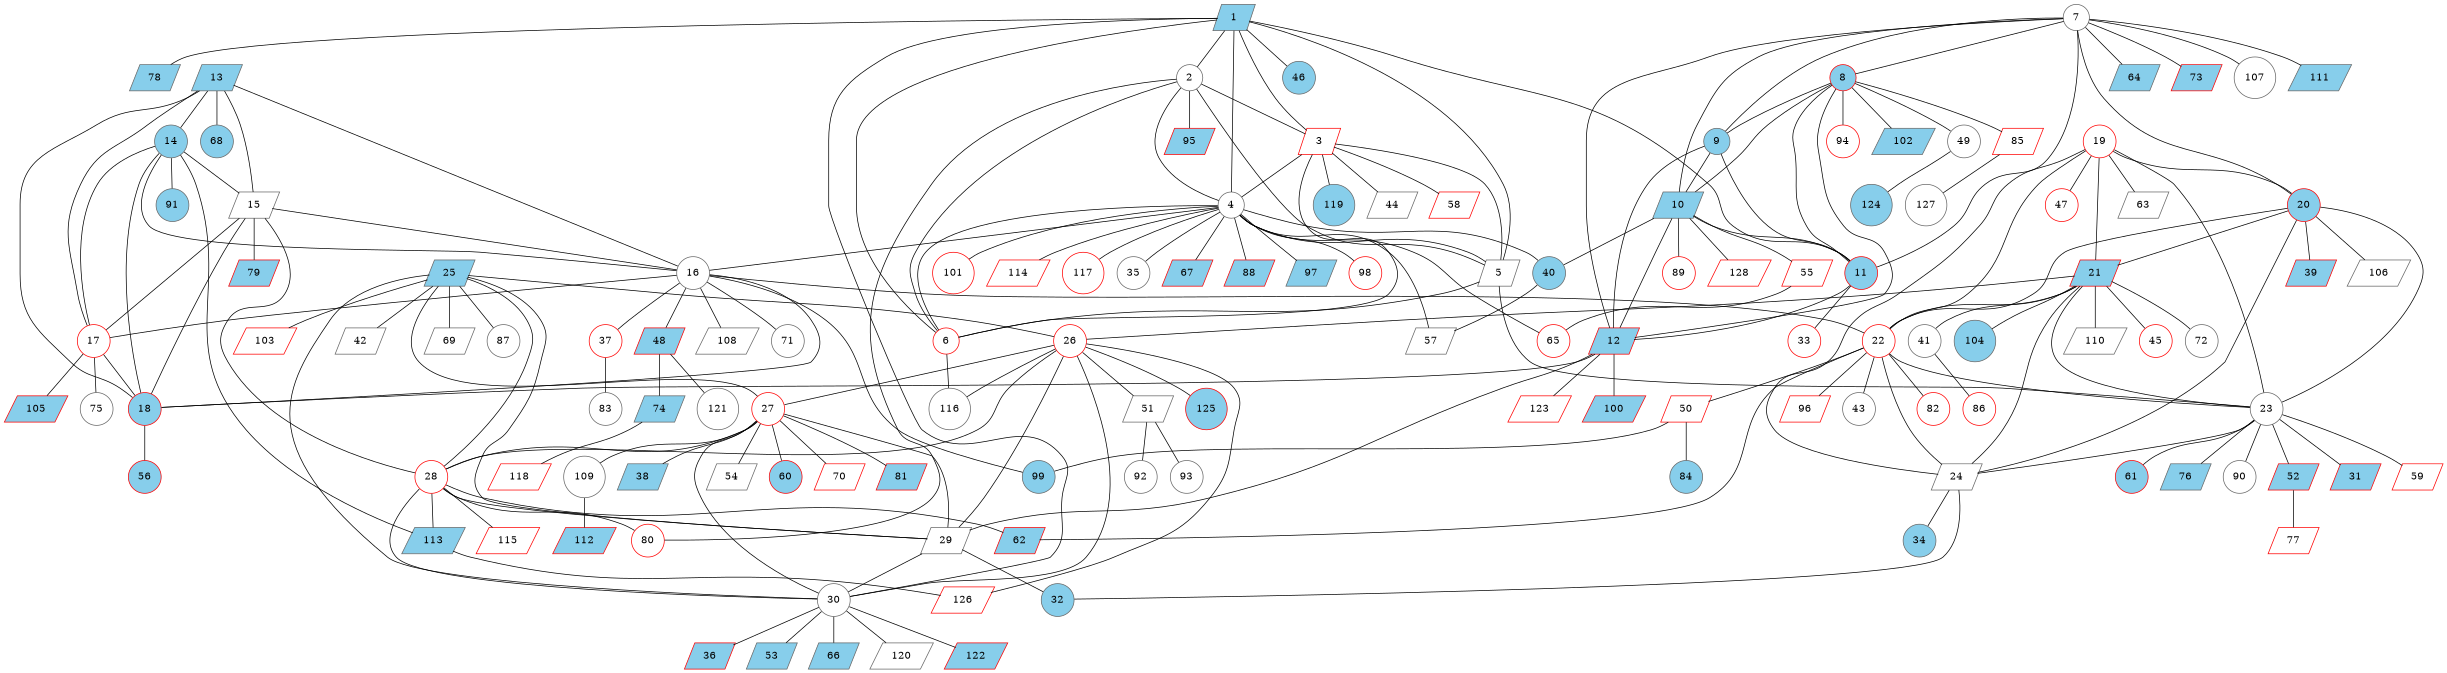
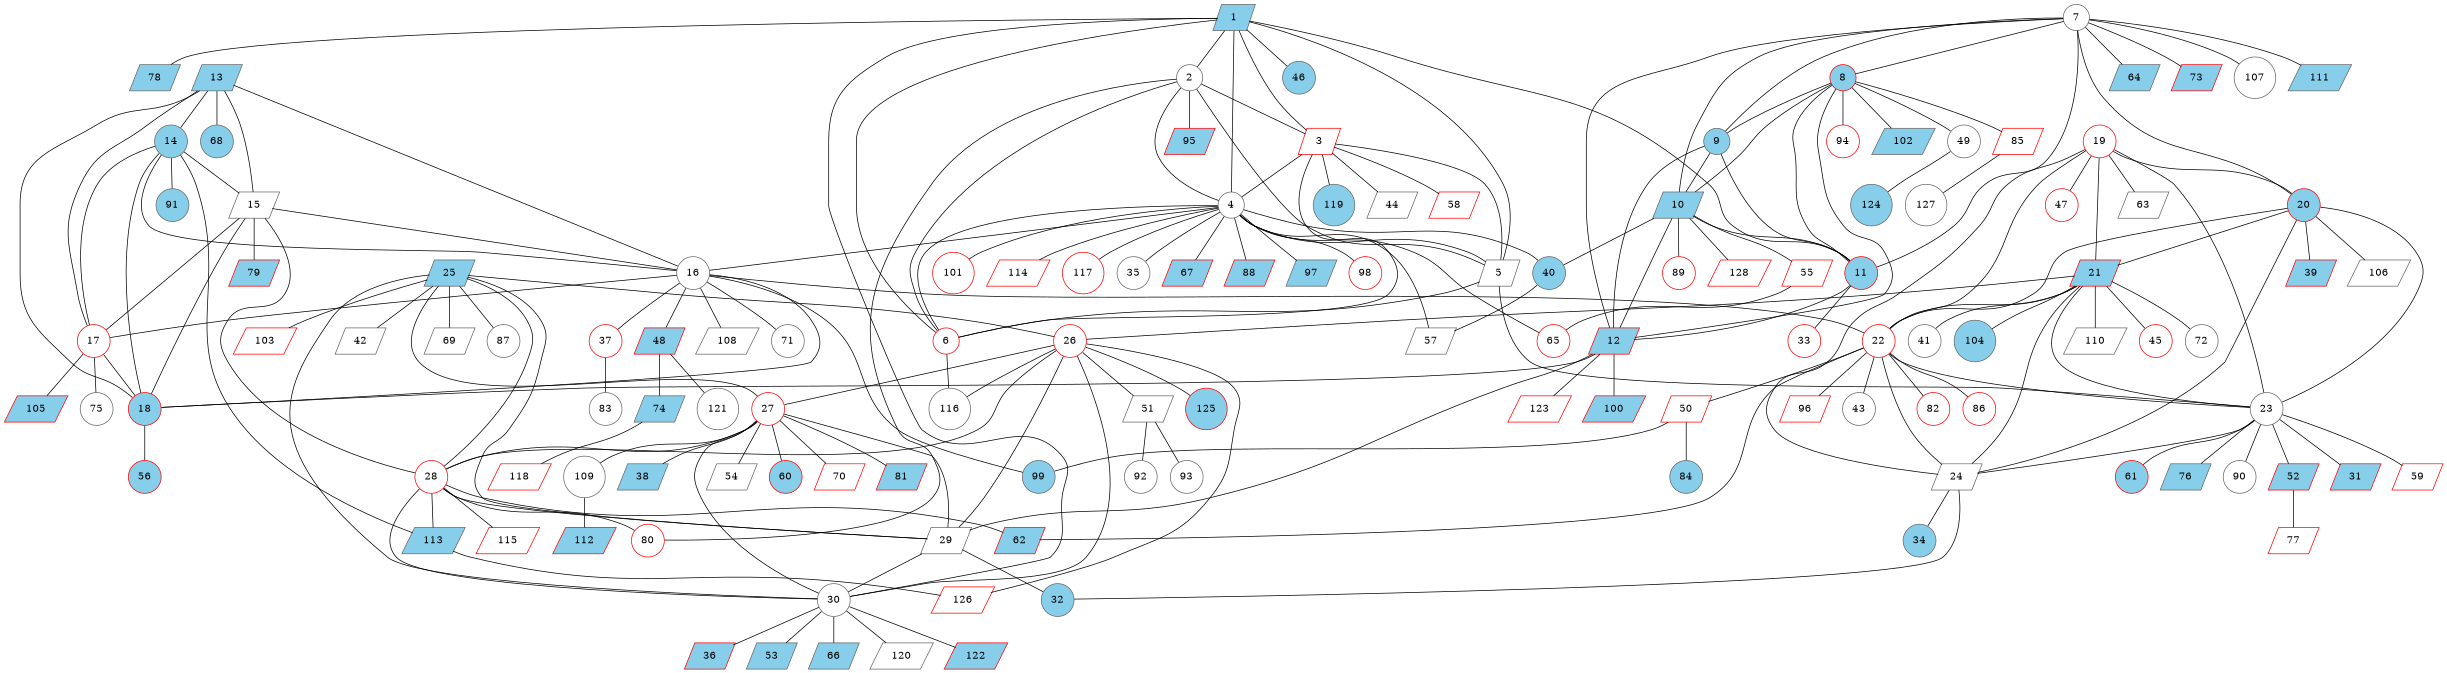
(1949, 371) -> (1935, 377)
